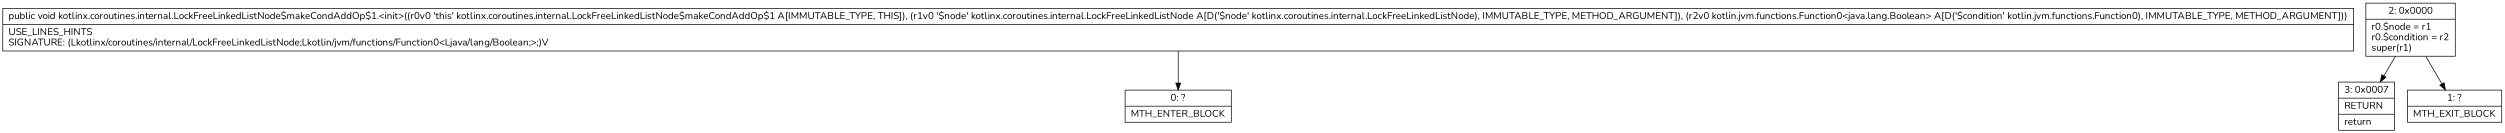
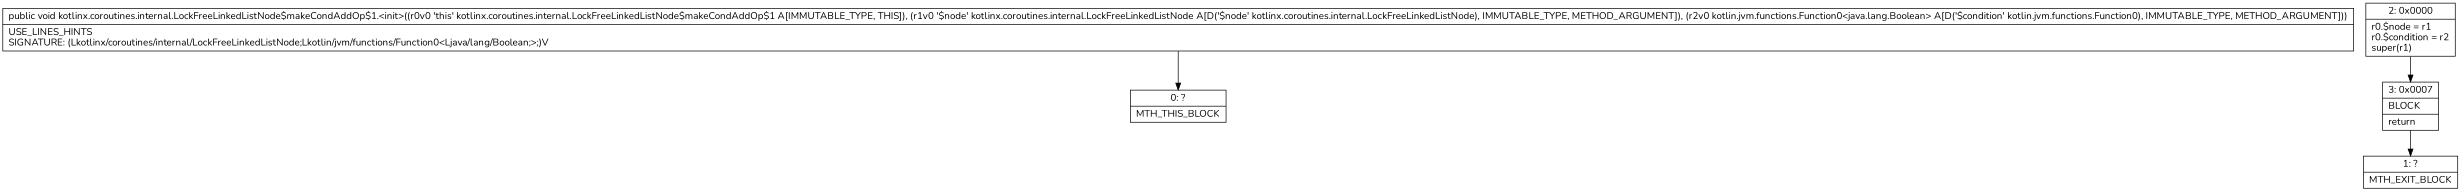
(2434, 70) -> (2411, 140)
(2364, 106) -> (2404, 106)
(1178, 114) -> (1178, 114)
